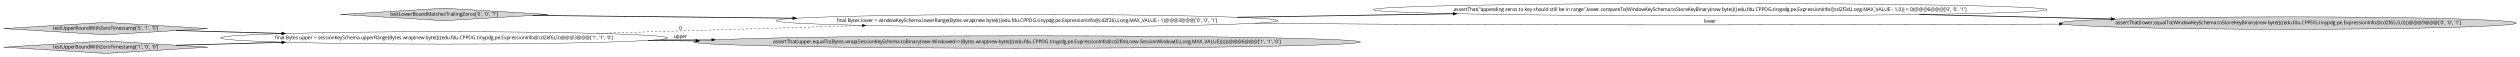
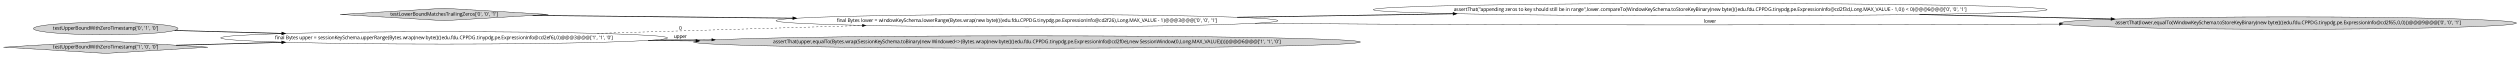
(106, 29) -> (106, 29)
